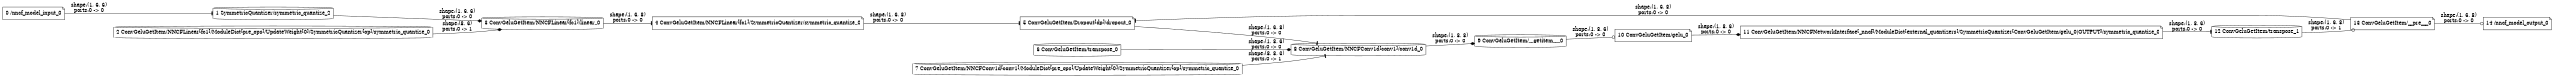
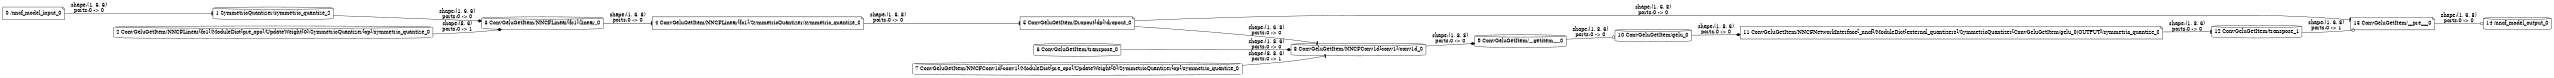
(1744, 15) -> (1742, 15)
(2517, 24) -> (2517, 24)
(1653, 35) -> (1653, 35)
